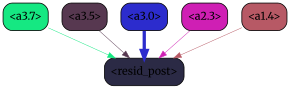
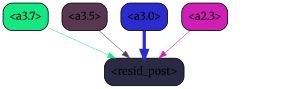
(264, 17) -> none
